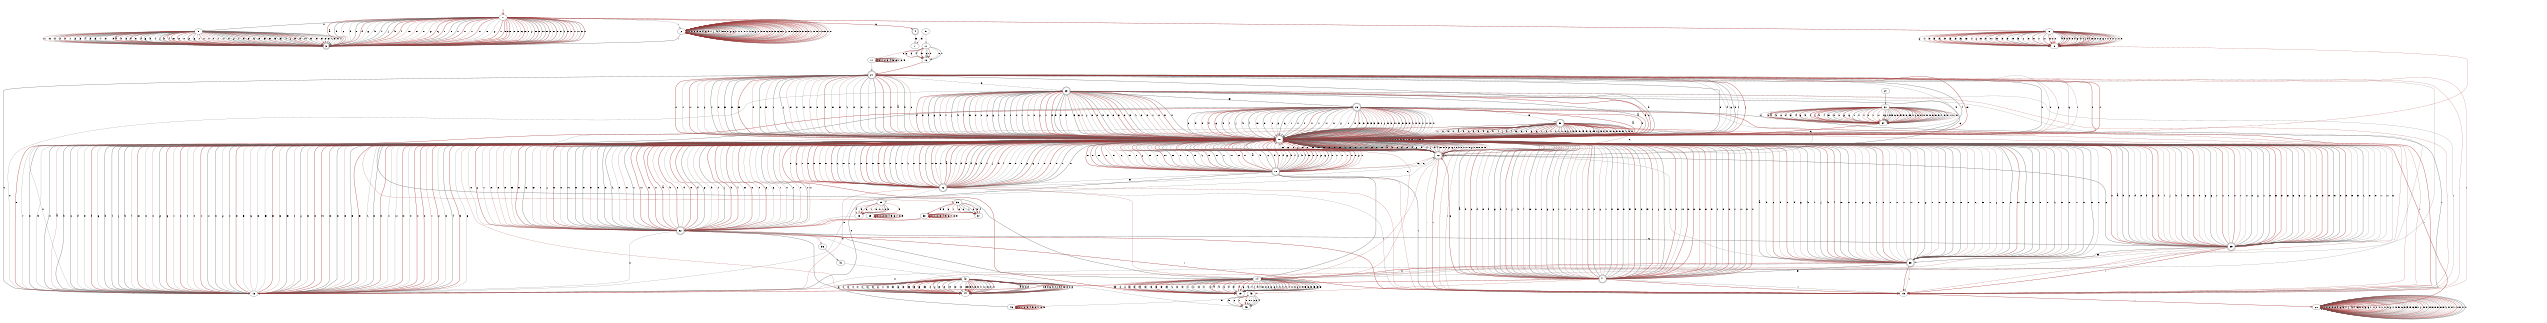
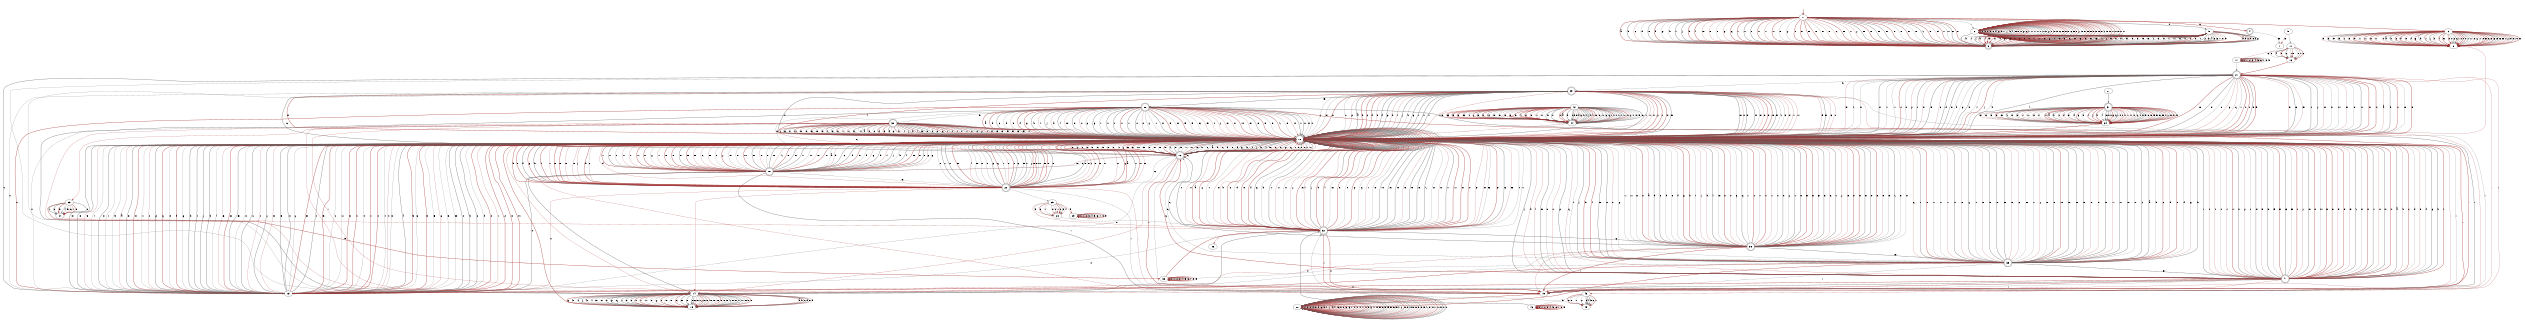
(1886, 107) -> (2108, 107)
(822, 222) -> (1164, 226)
(841, 263) -> none
(1082, 271) -> (1587, 265)
none -> (1530, 288)
